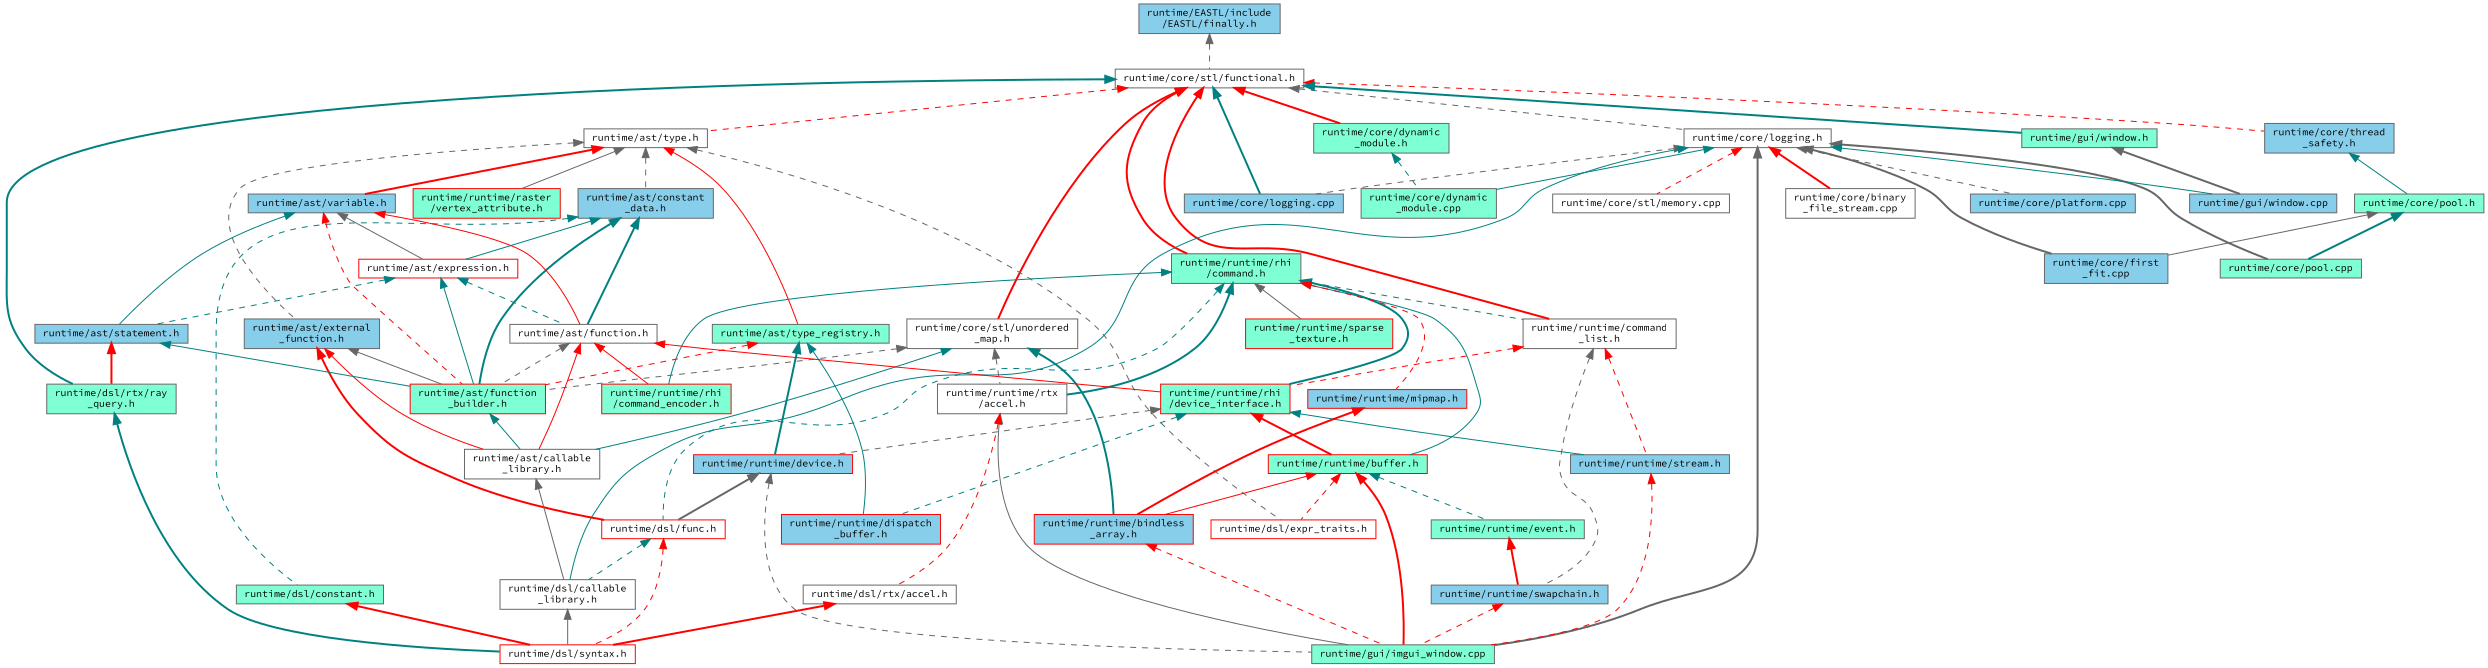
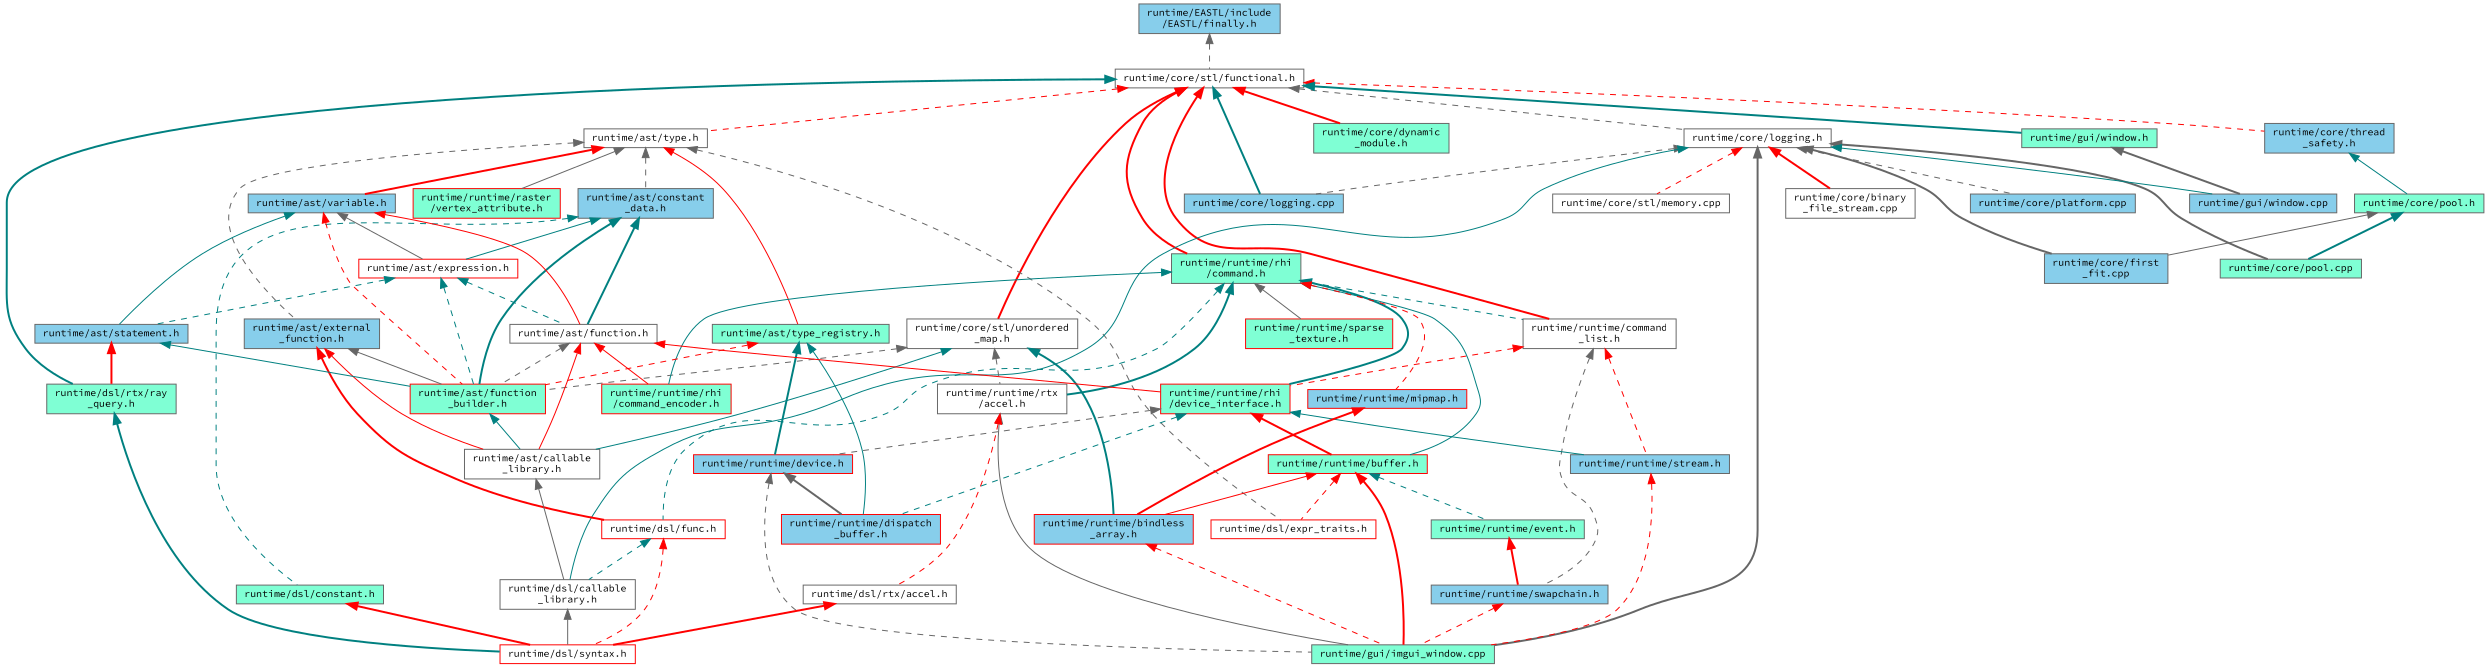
(1429, 203) -> none
(459, 336) -> (459, 336)
(714, 499) -> (817, 497)
